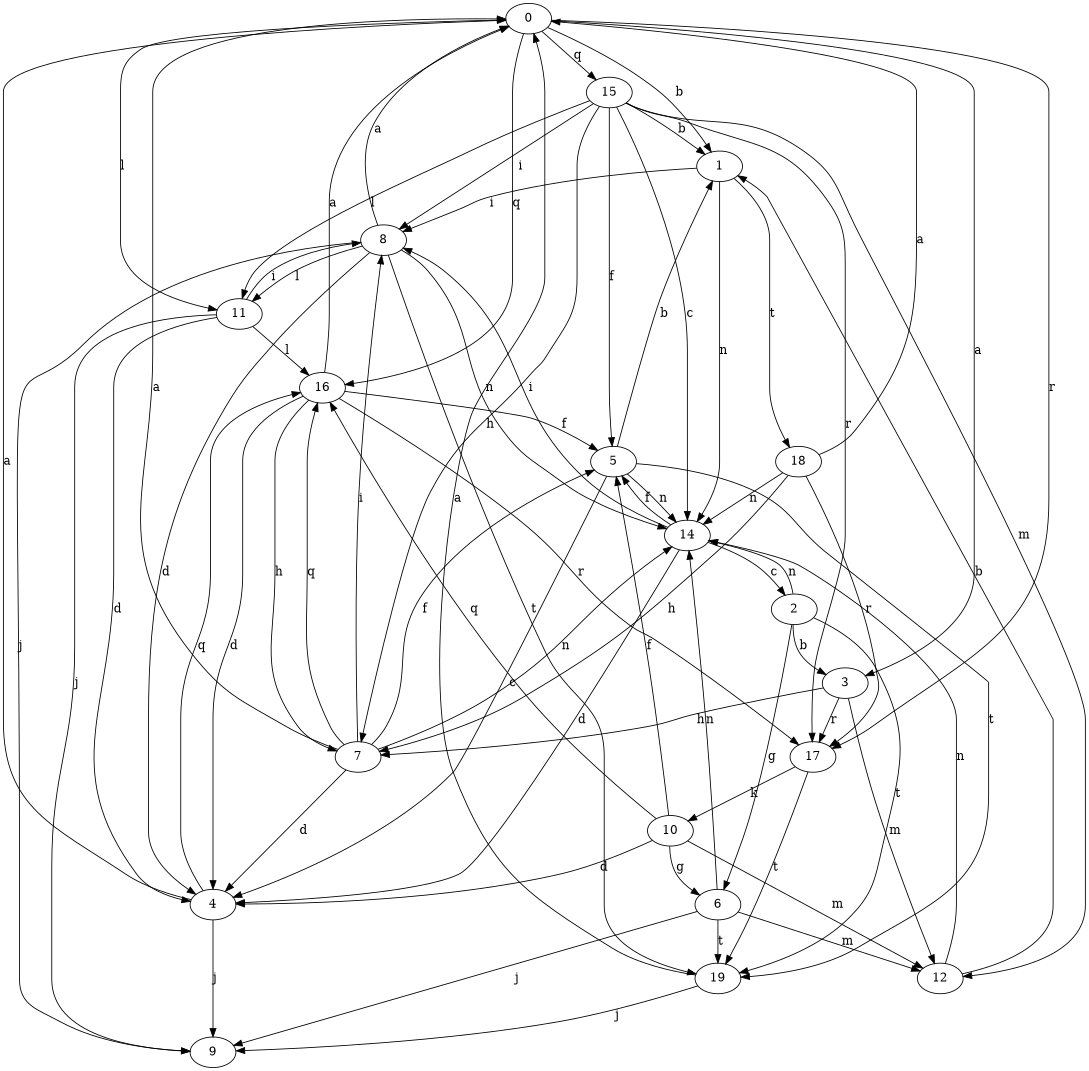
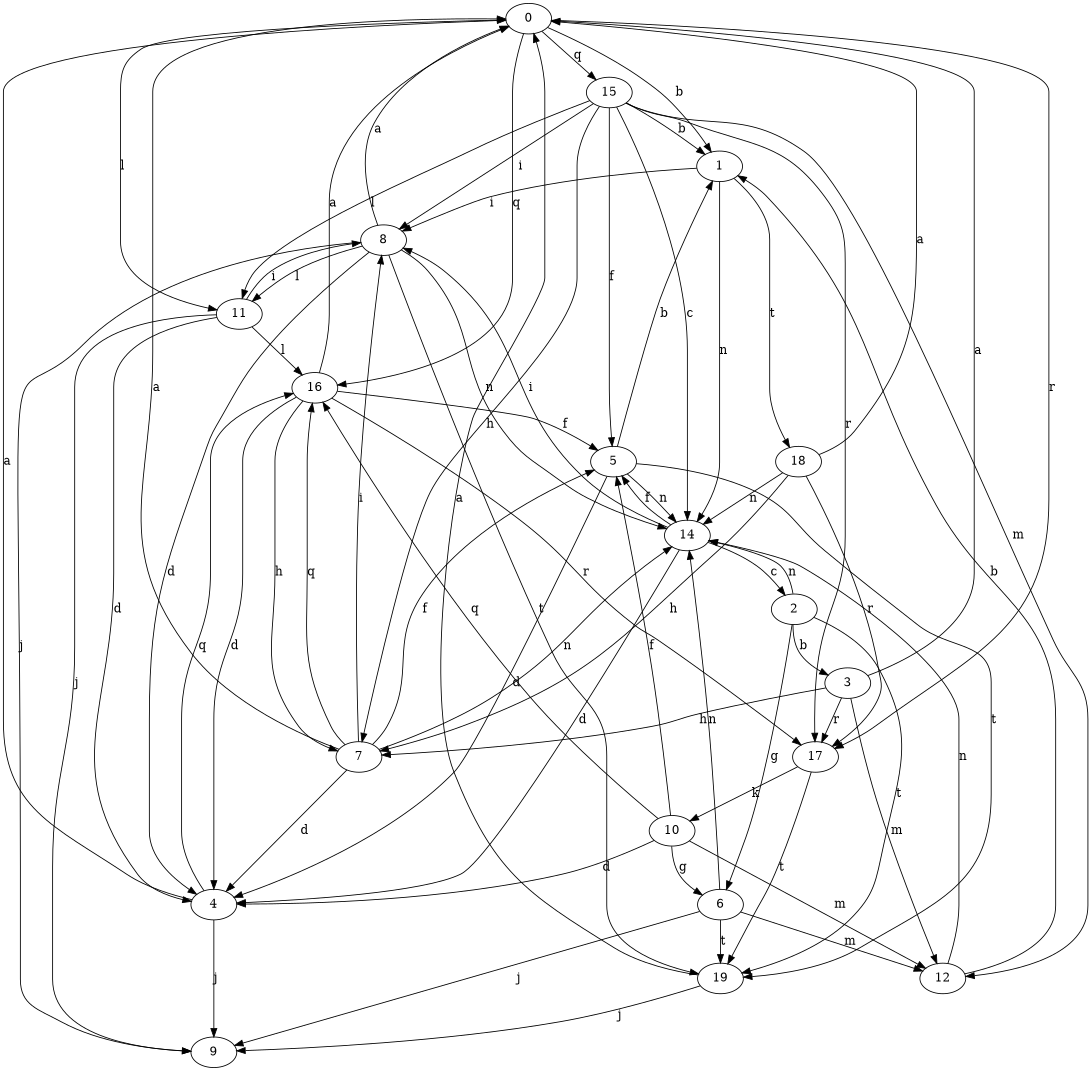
(974, 190) -> (974, 198)
(513, 683) -> (517, 683)
